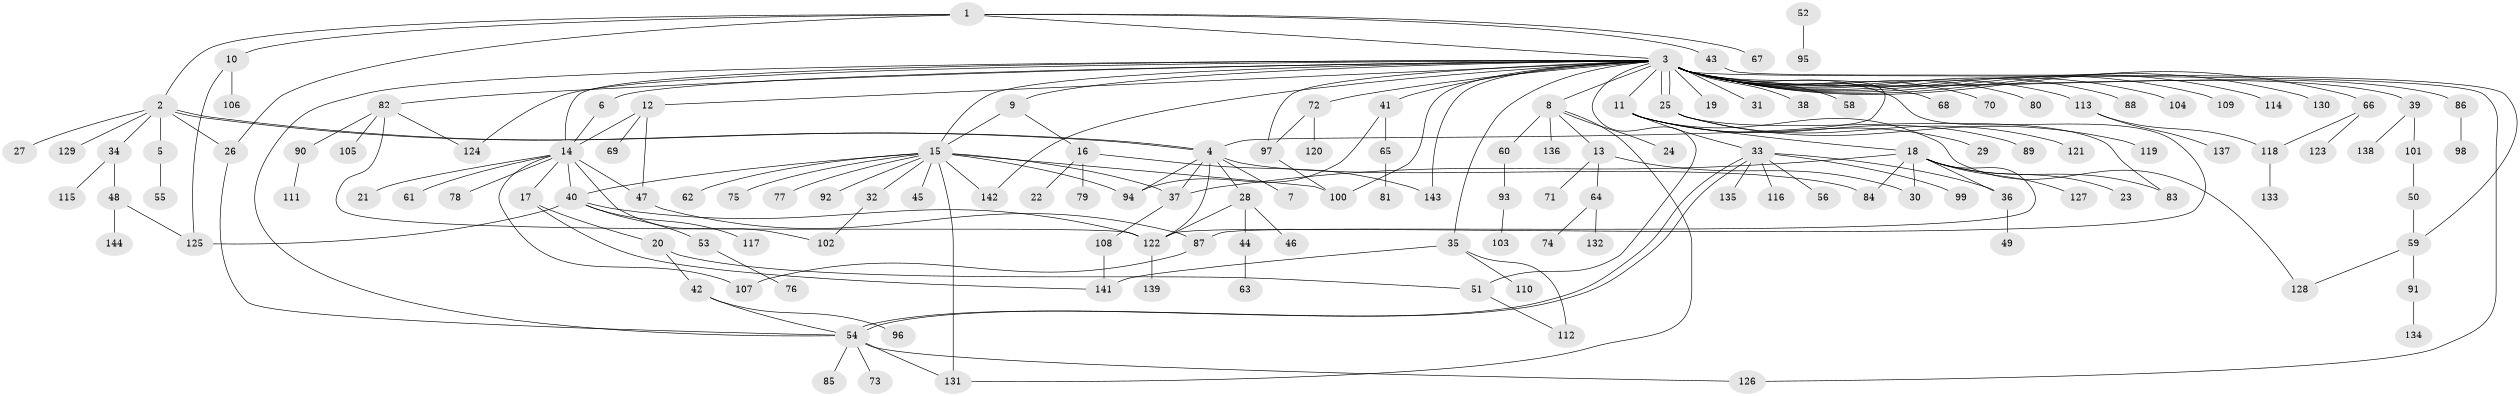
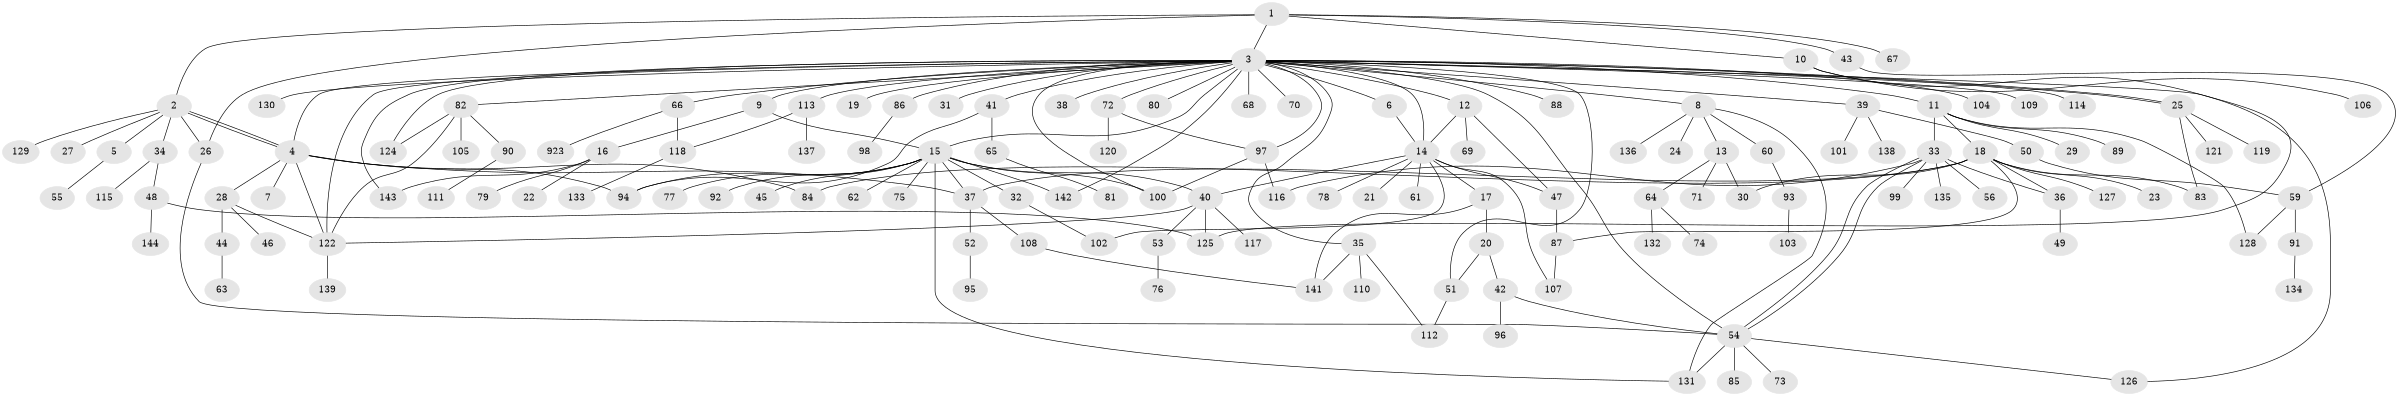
(1850, 106) -> none
(2318, 152) -> (556, 152)
(2414, 175) -> (1946, 126)
none -> (1270, 177)
none -> (970, 221)
